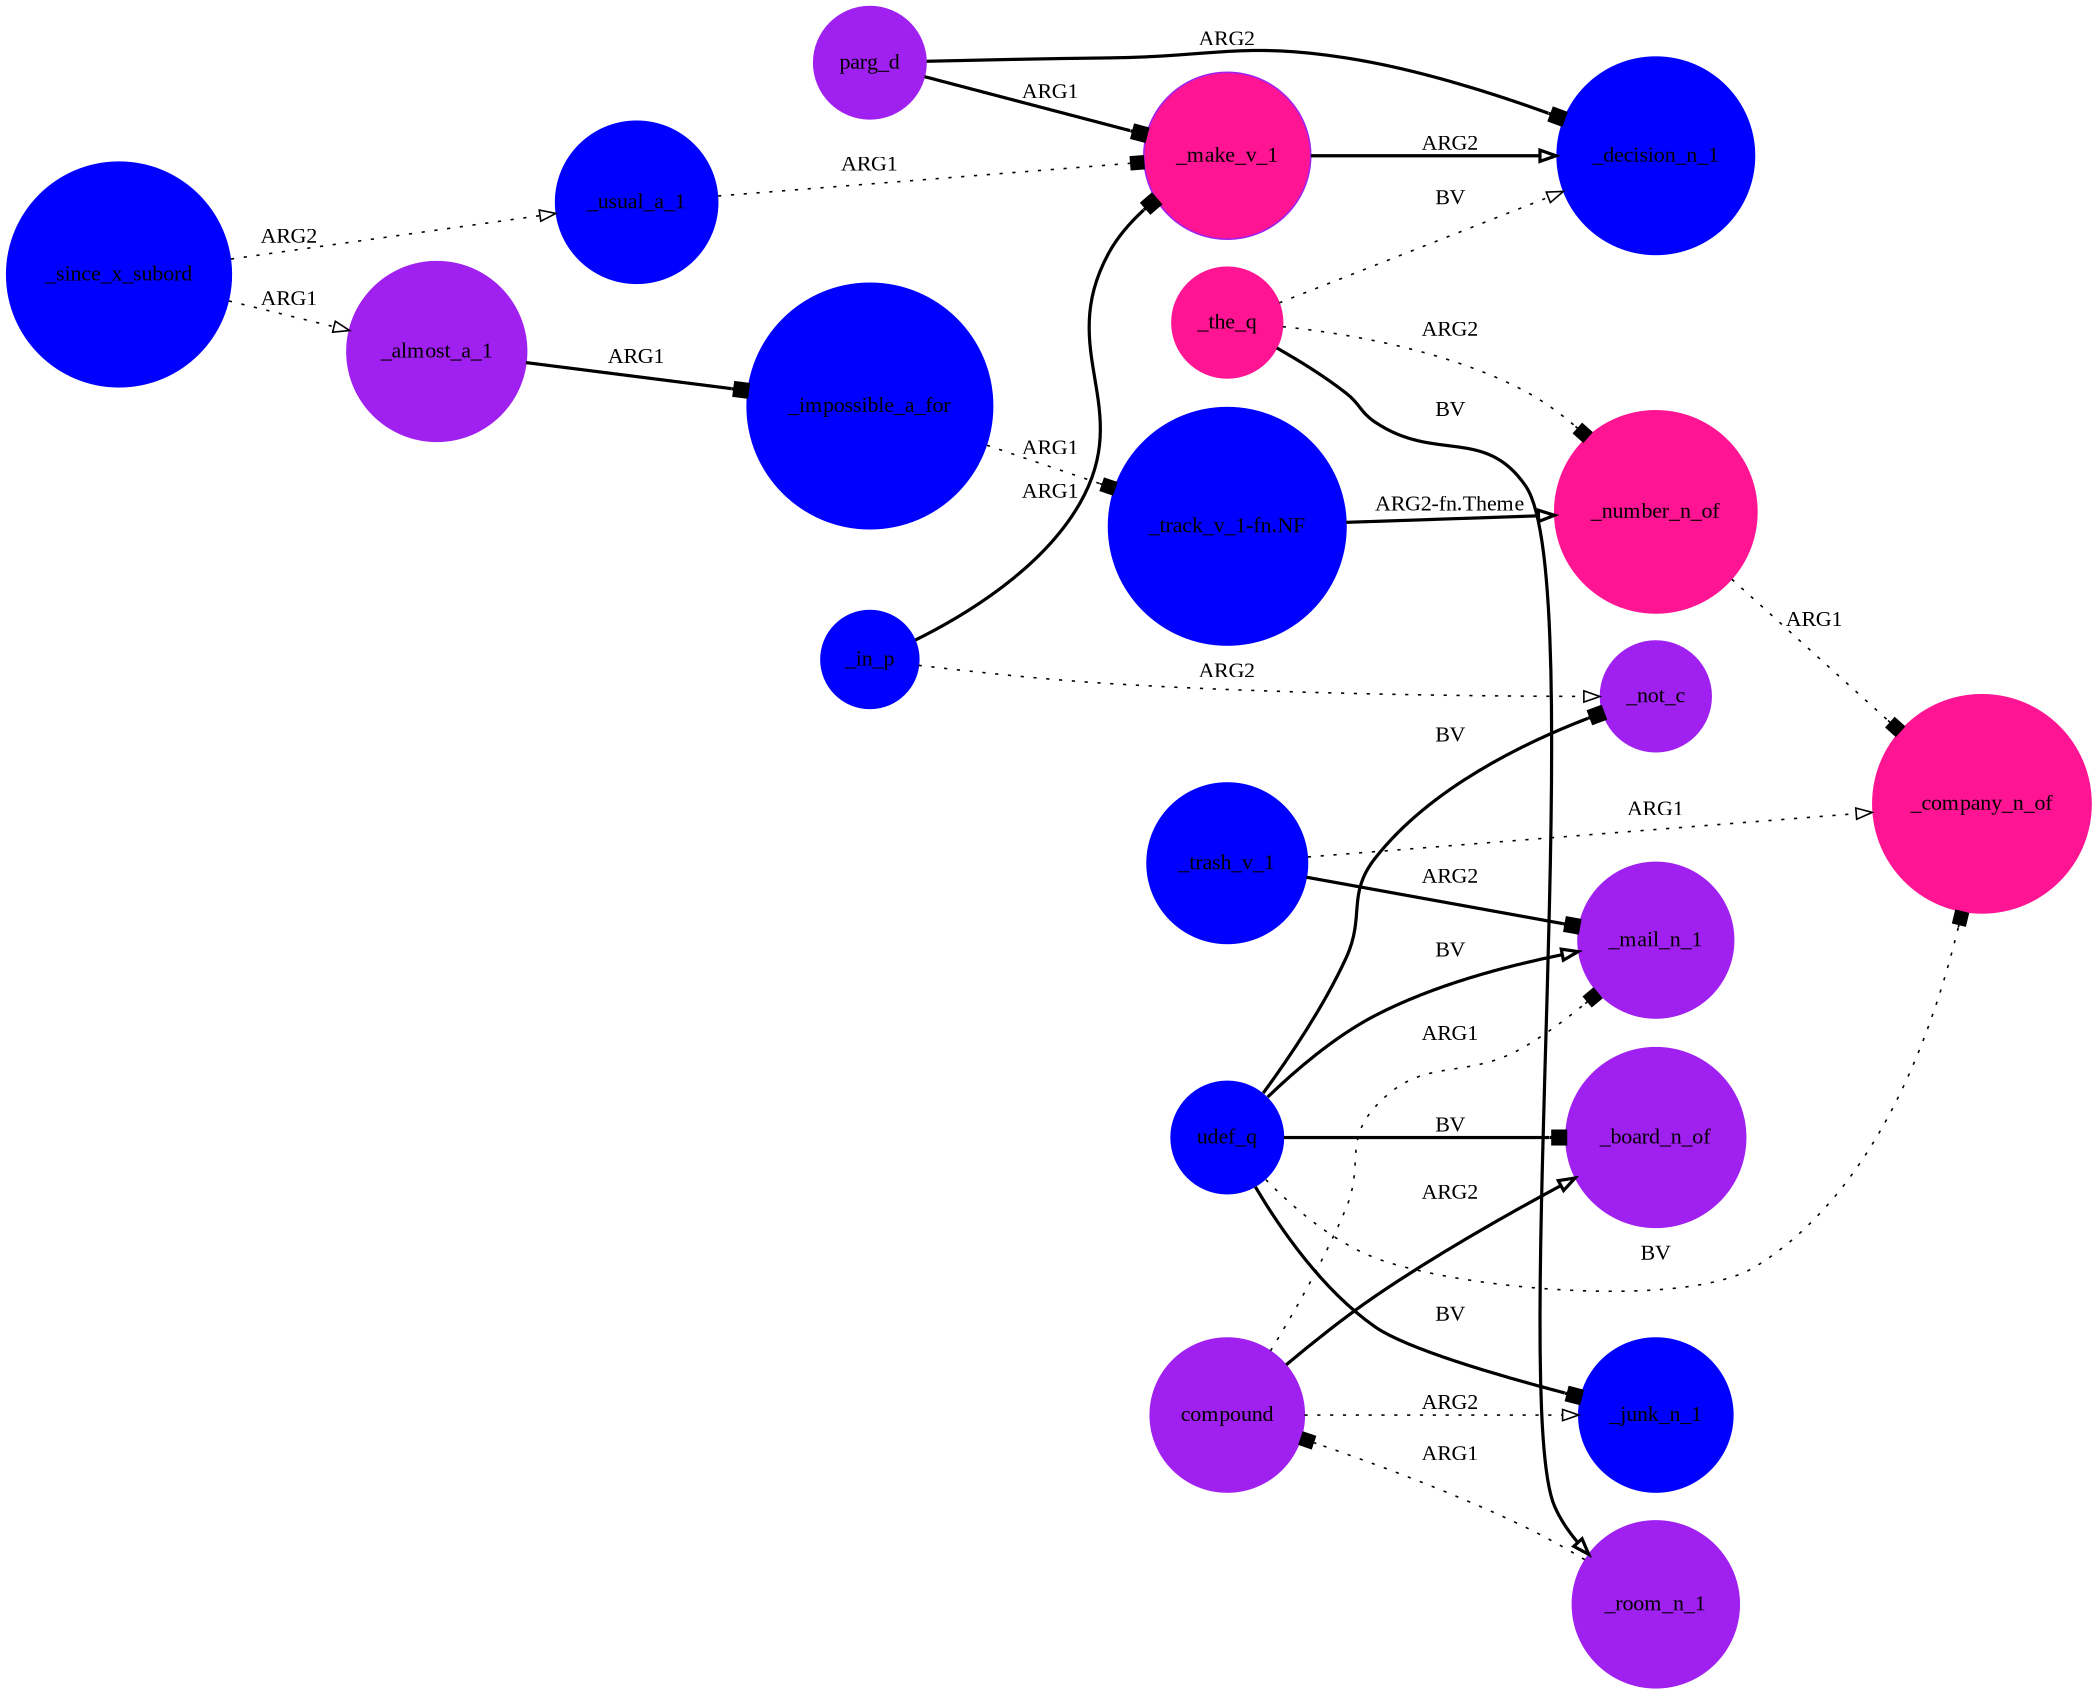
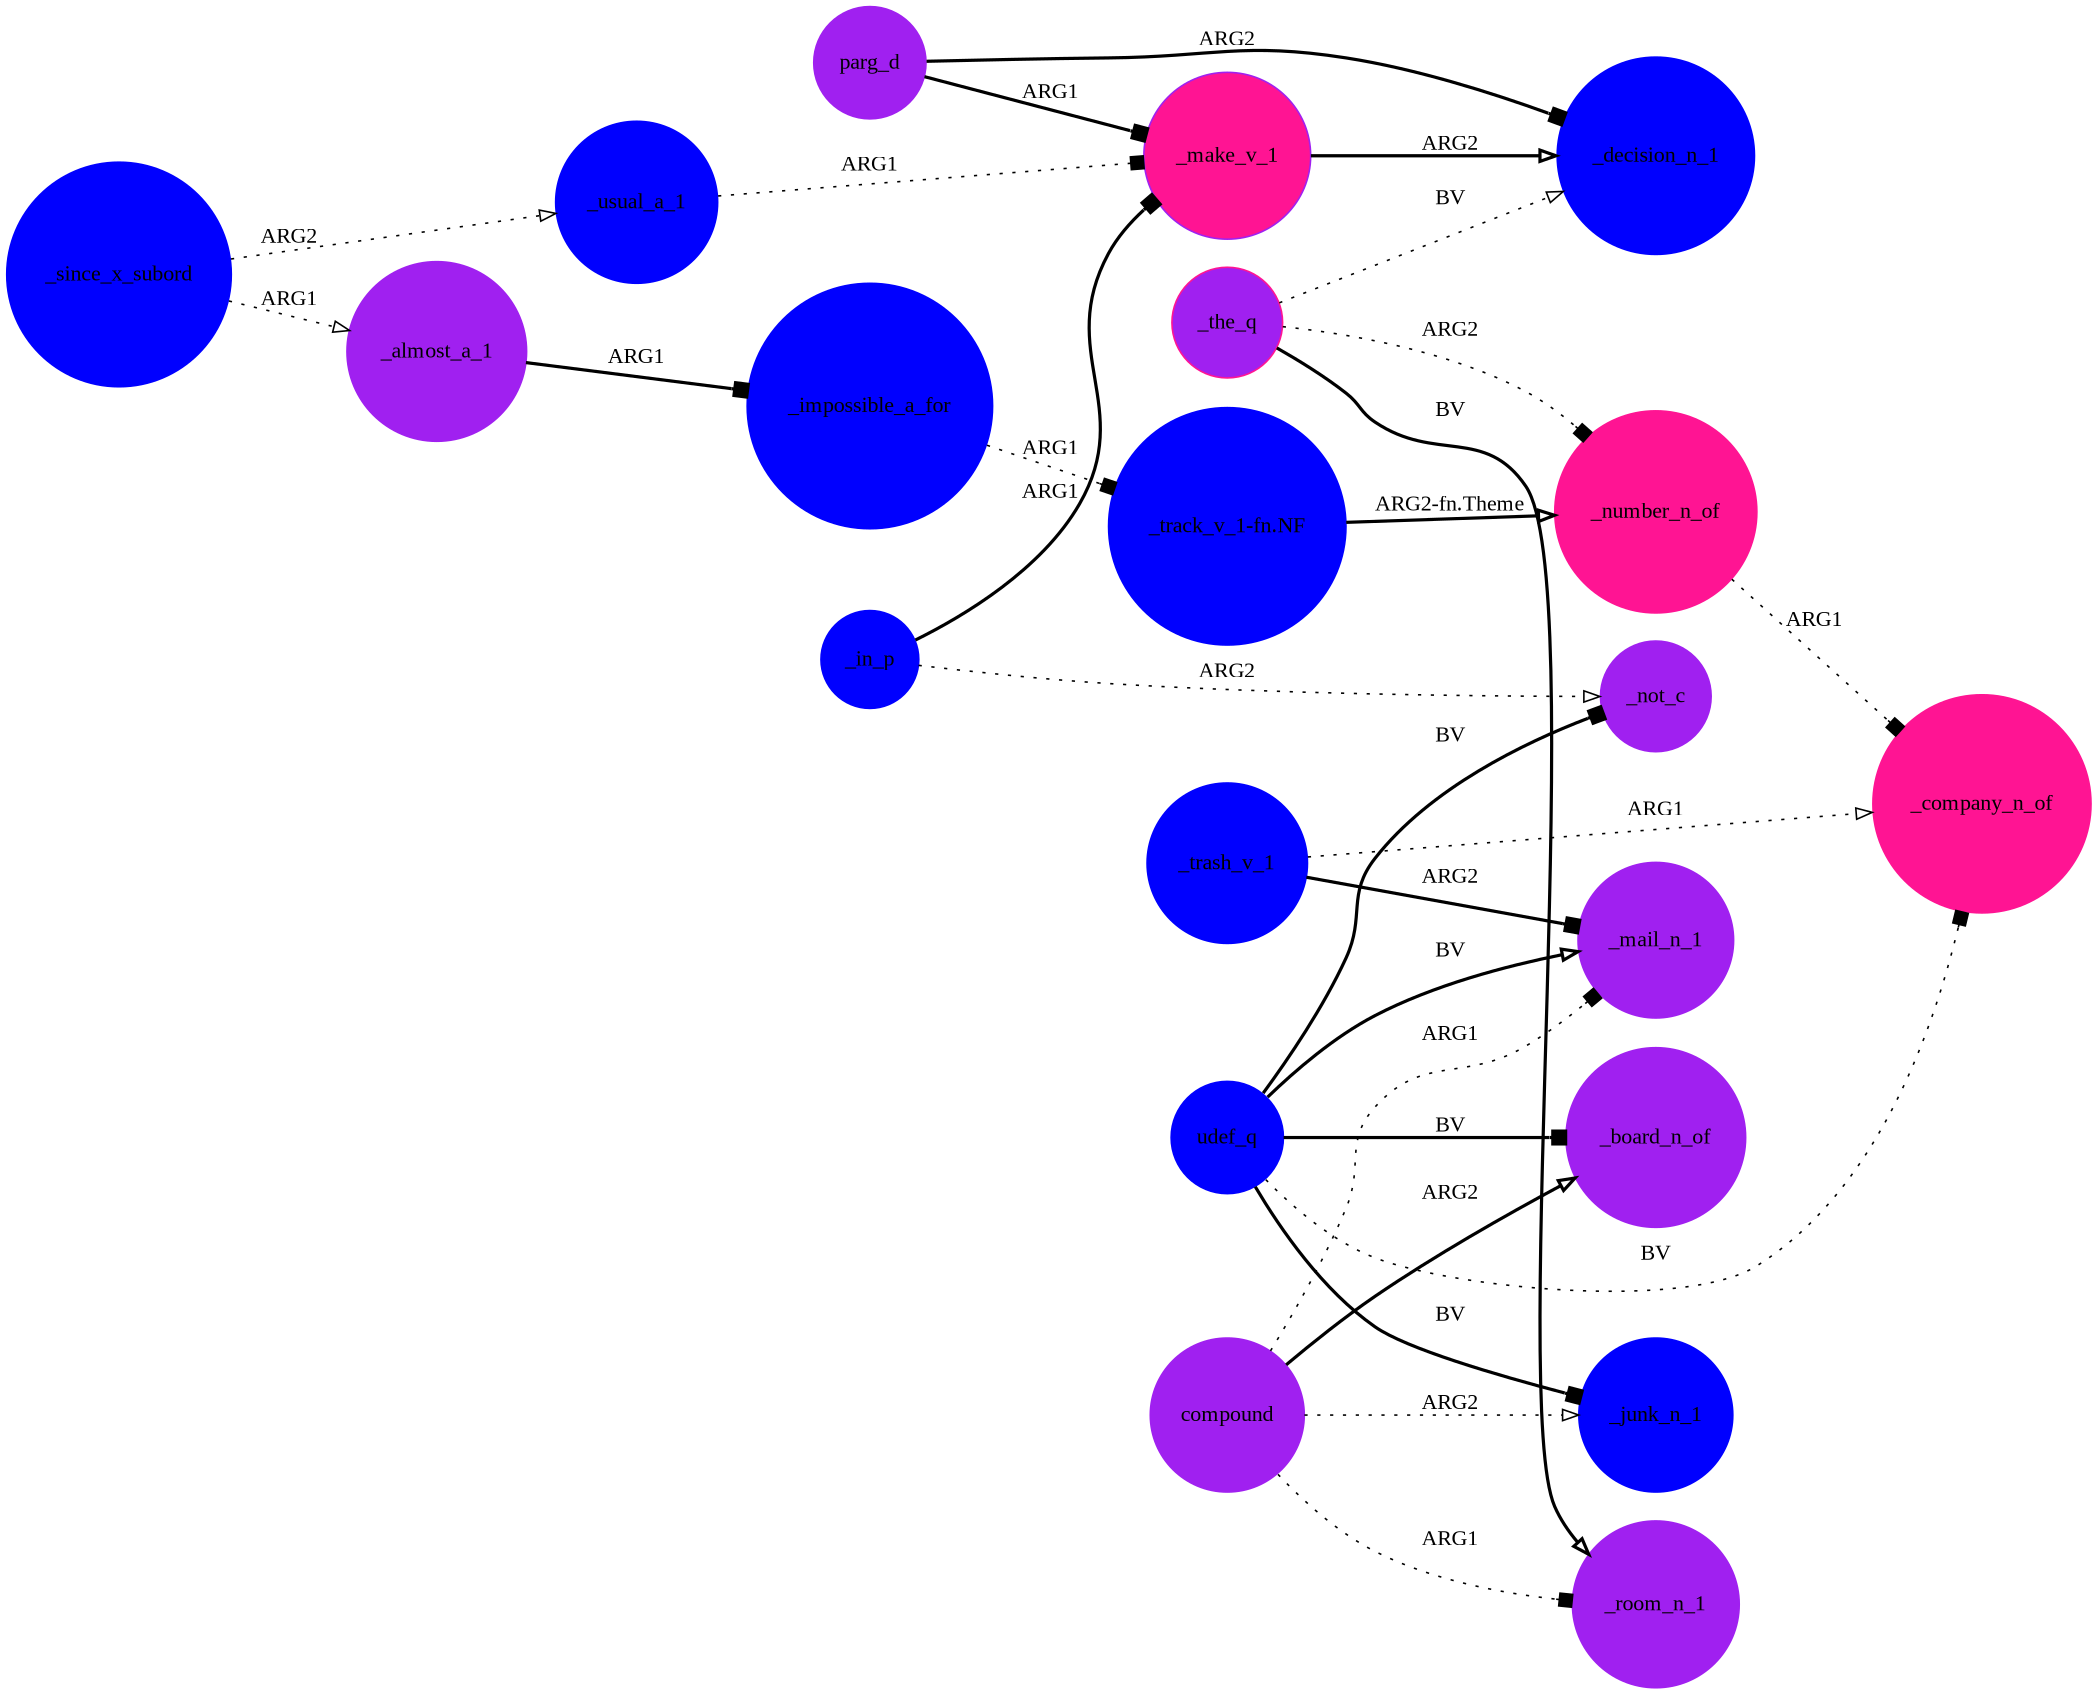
(1227, 323) -> (1227, 323)
(1454, 1495) -> (1404, 1564)
